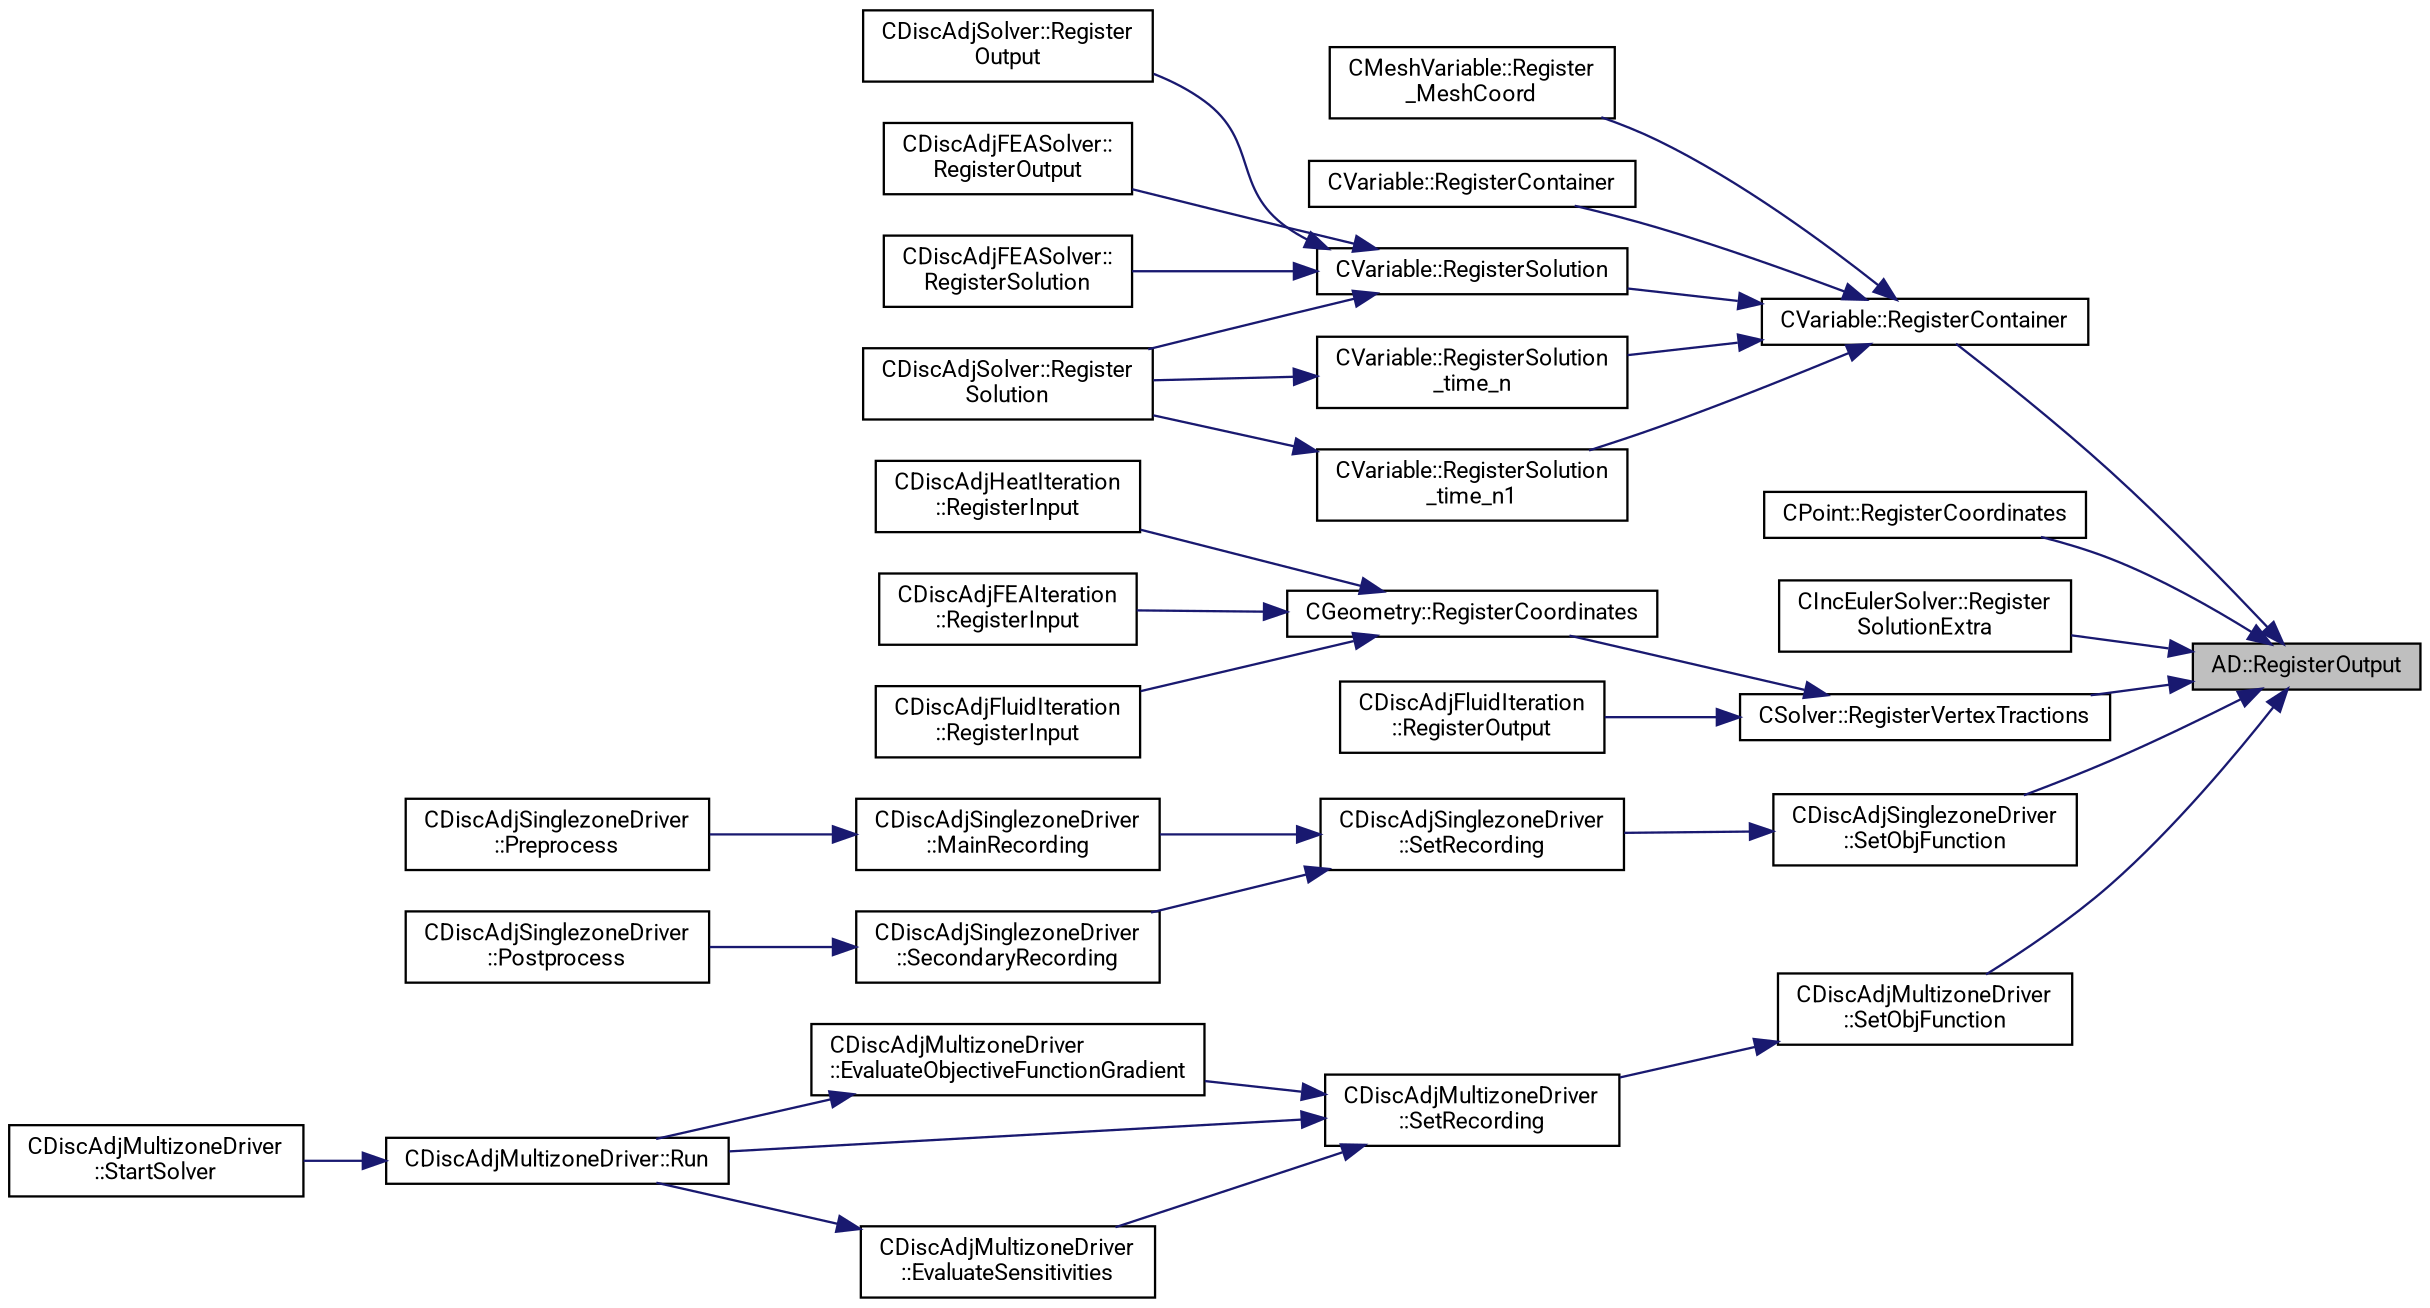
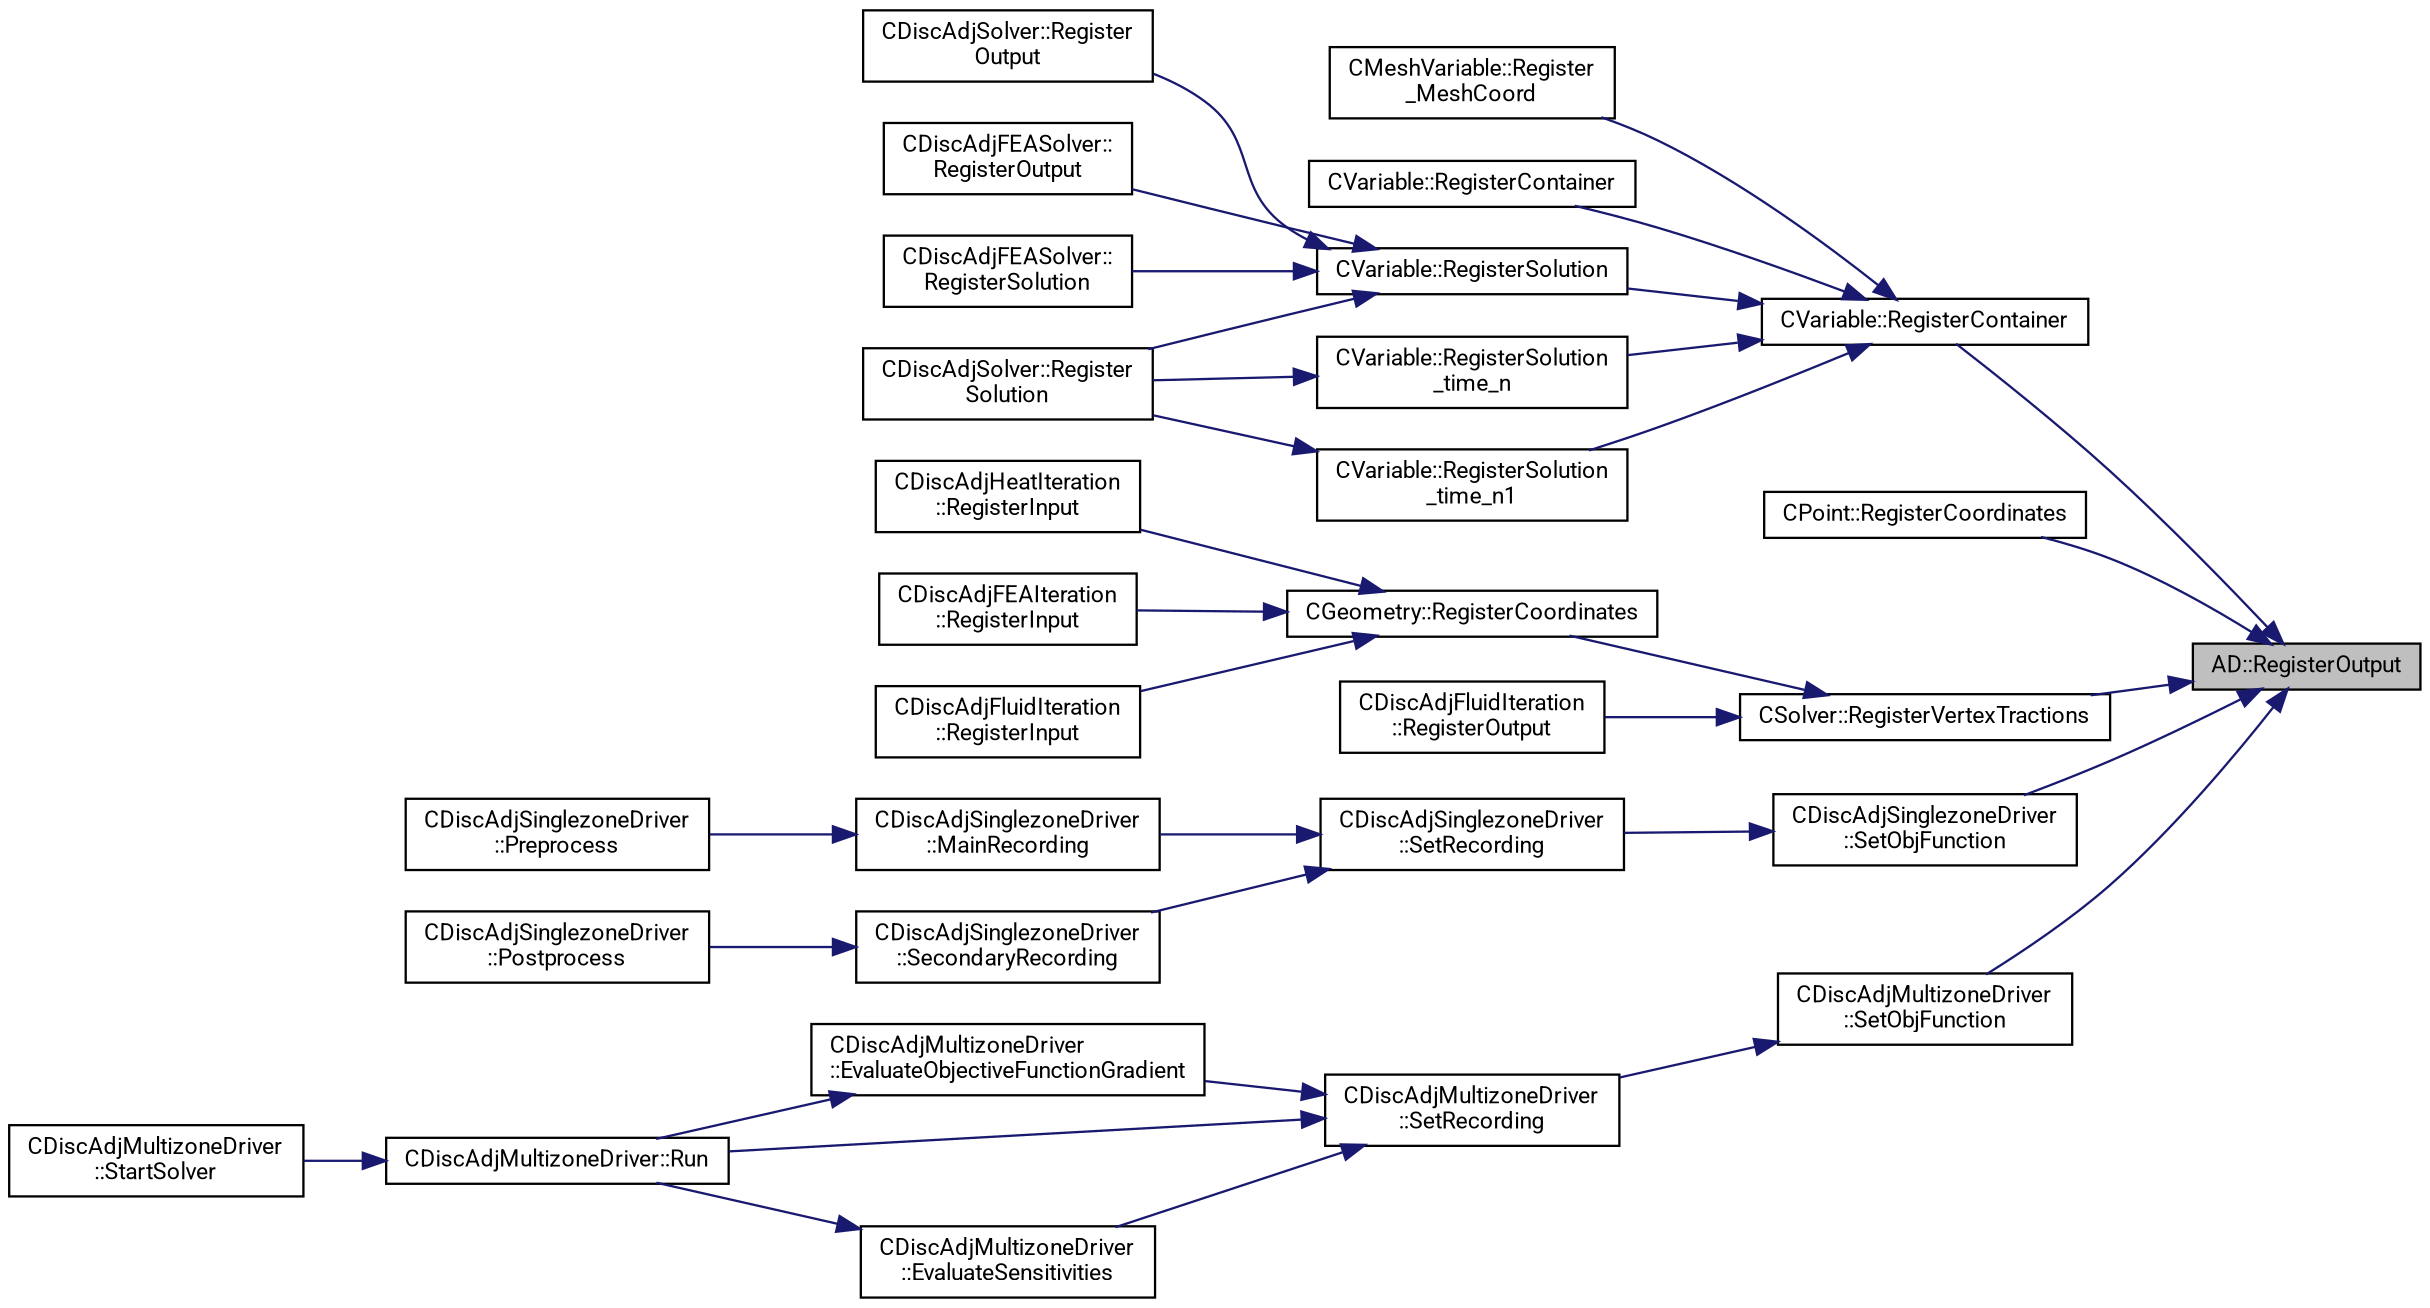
(1925, 616) -> none
